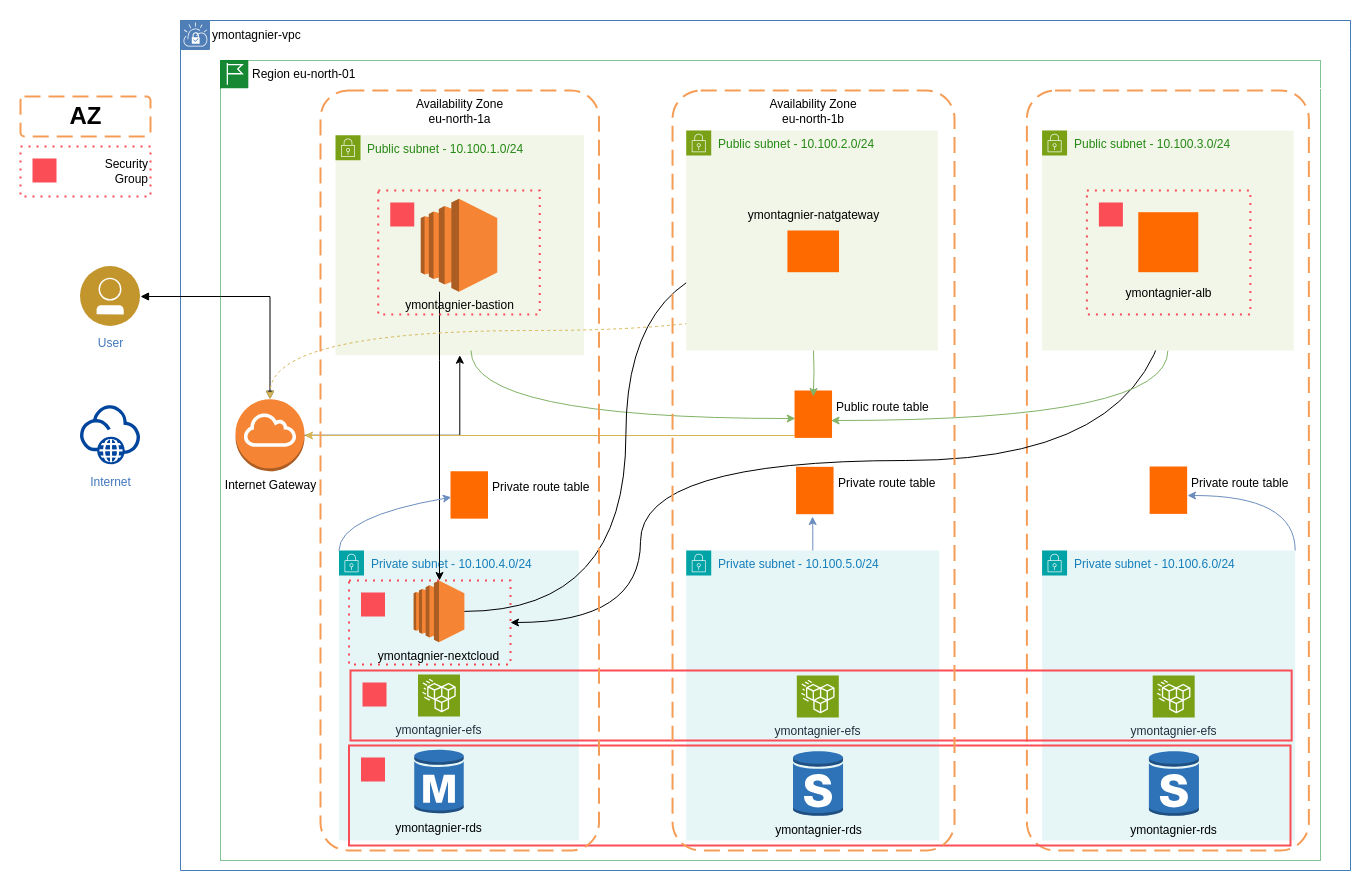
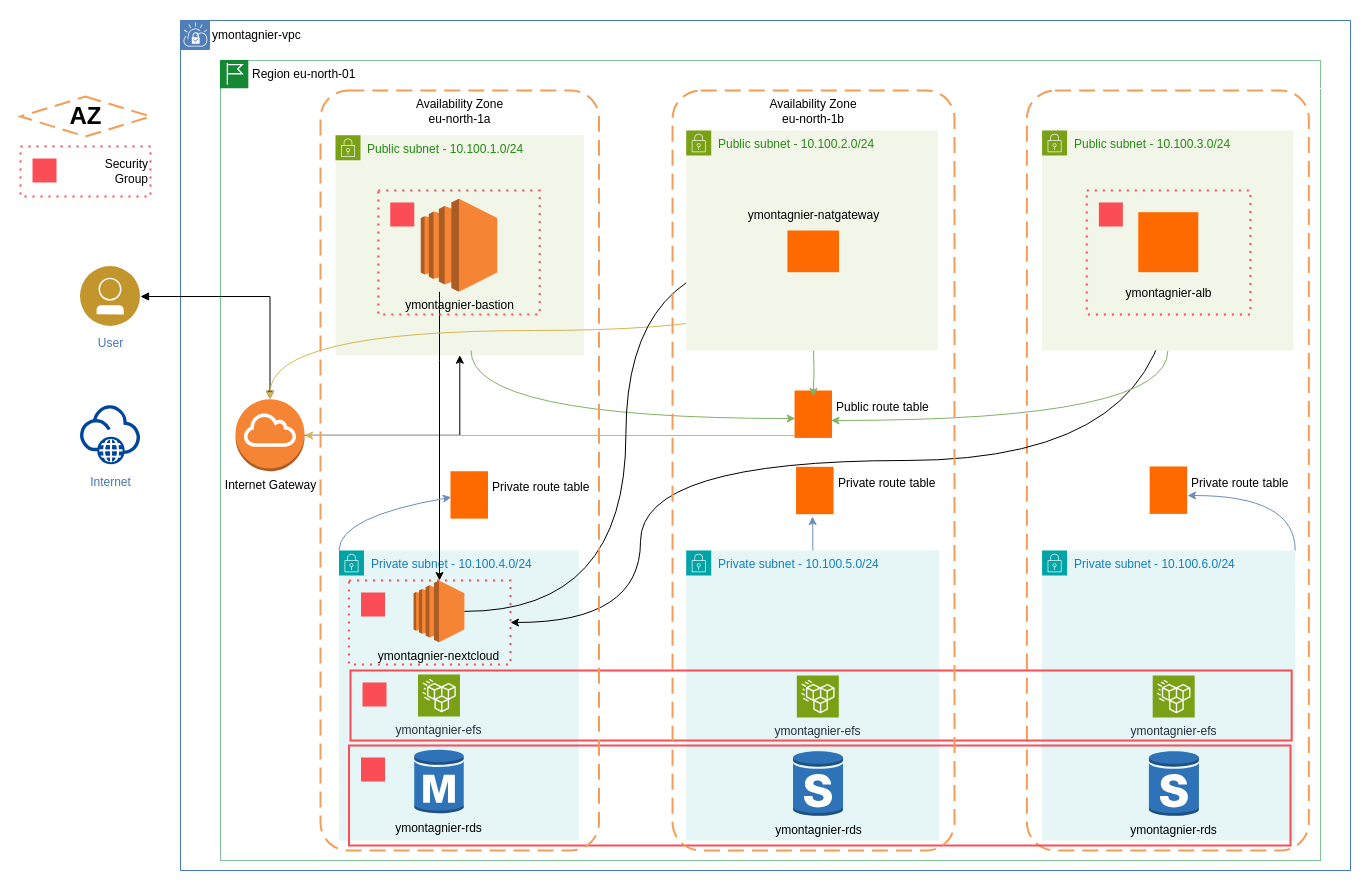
(86, 117) -> (86, 117)
(469, 332) -> (469, 332)
